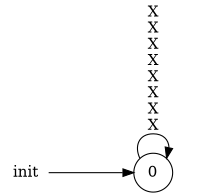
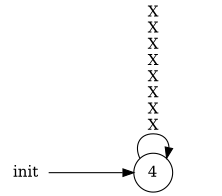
(153, 173) -> (153, 173)
